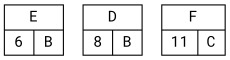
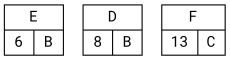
(180, 42) -> (180, 42)
